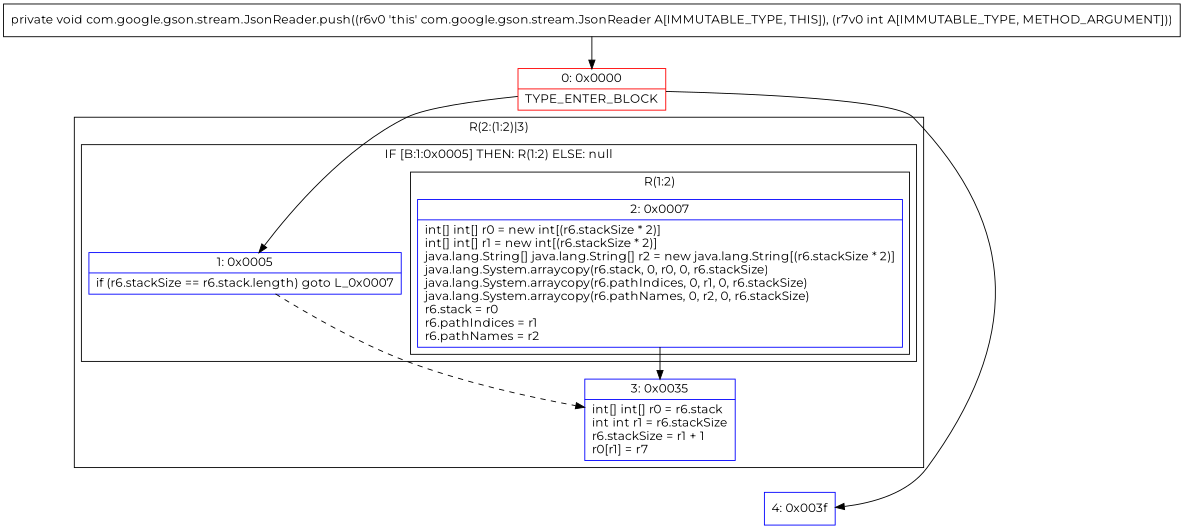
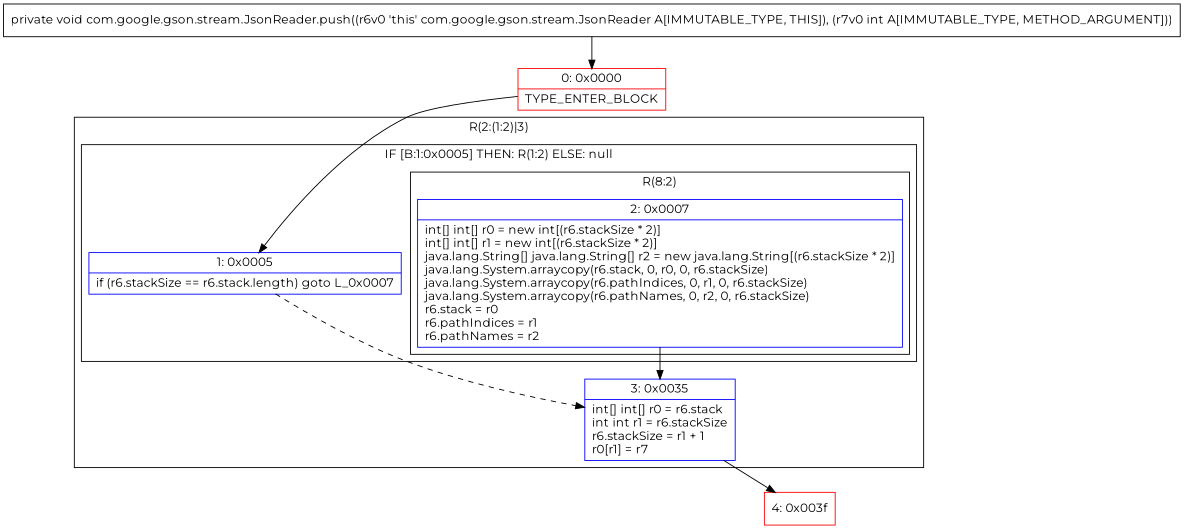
(660, 182) -> (660, 182)
(978, 213) -> (745, 474)
(800, 509) -> (800, 509)
